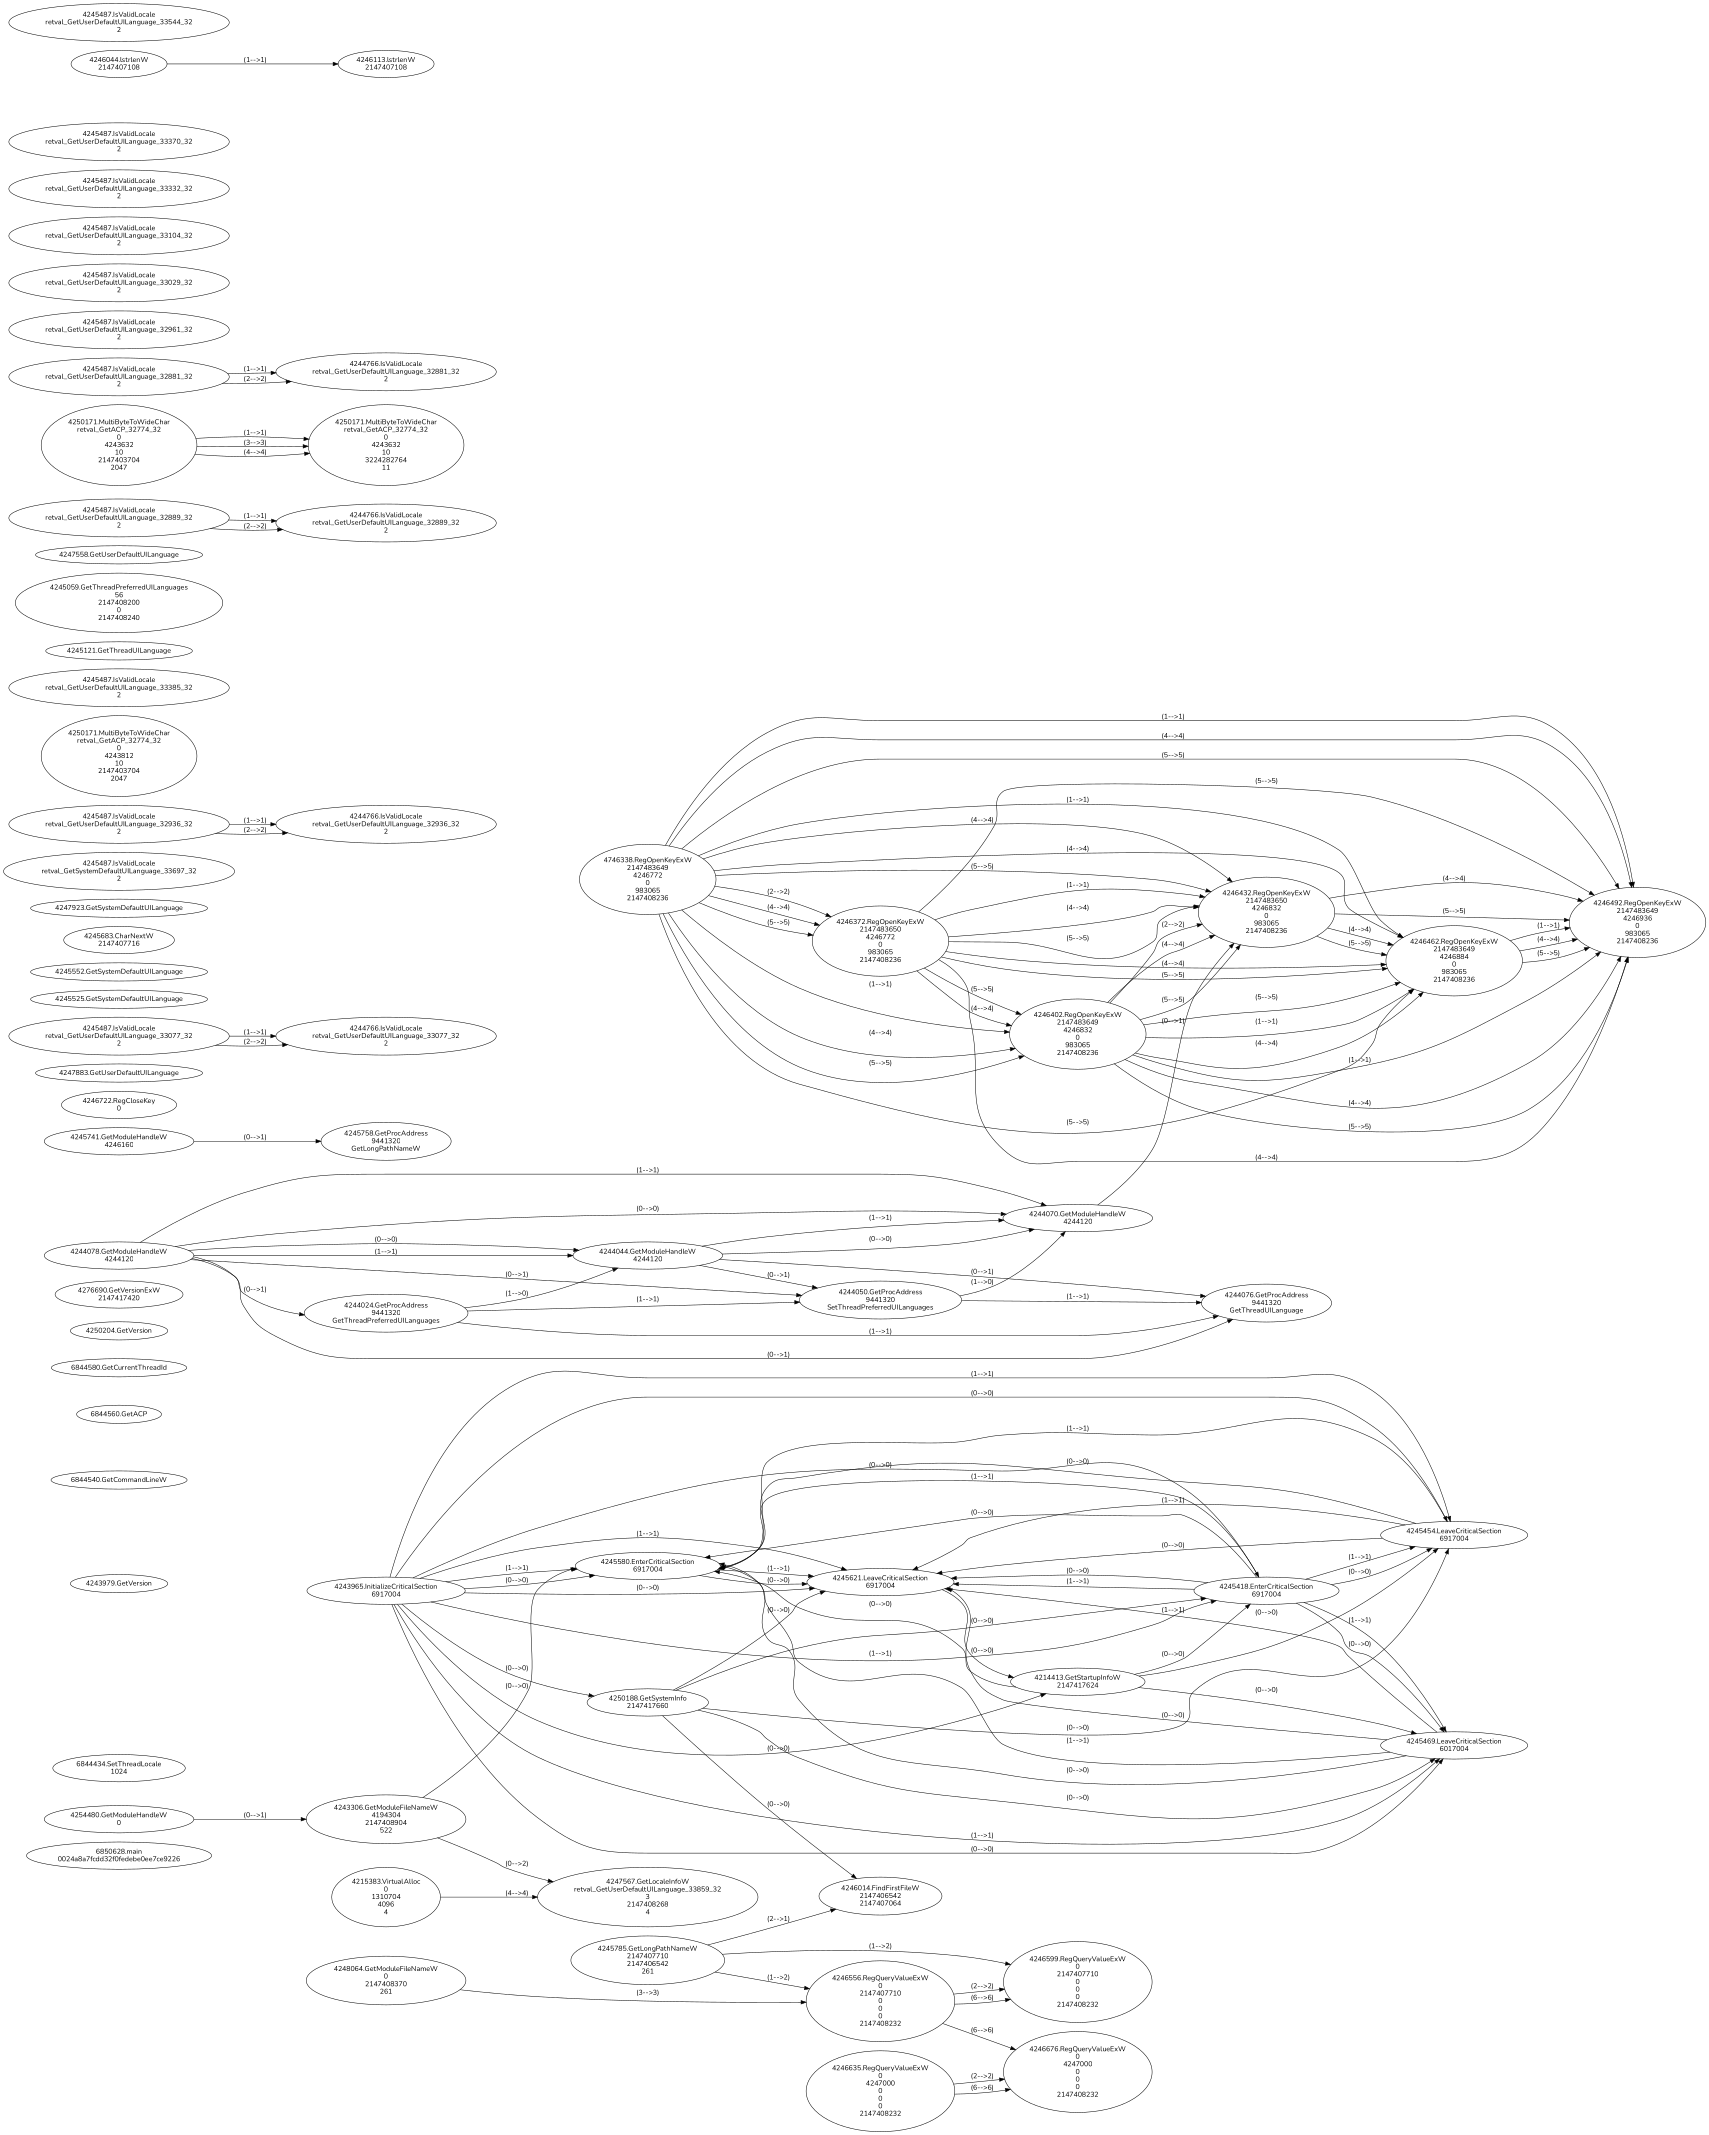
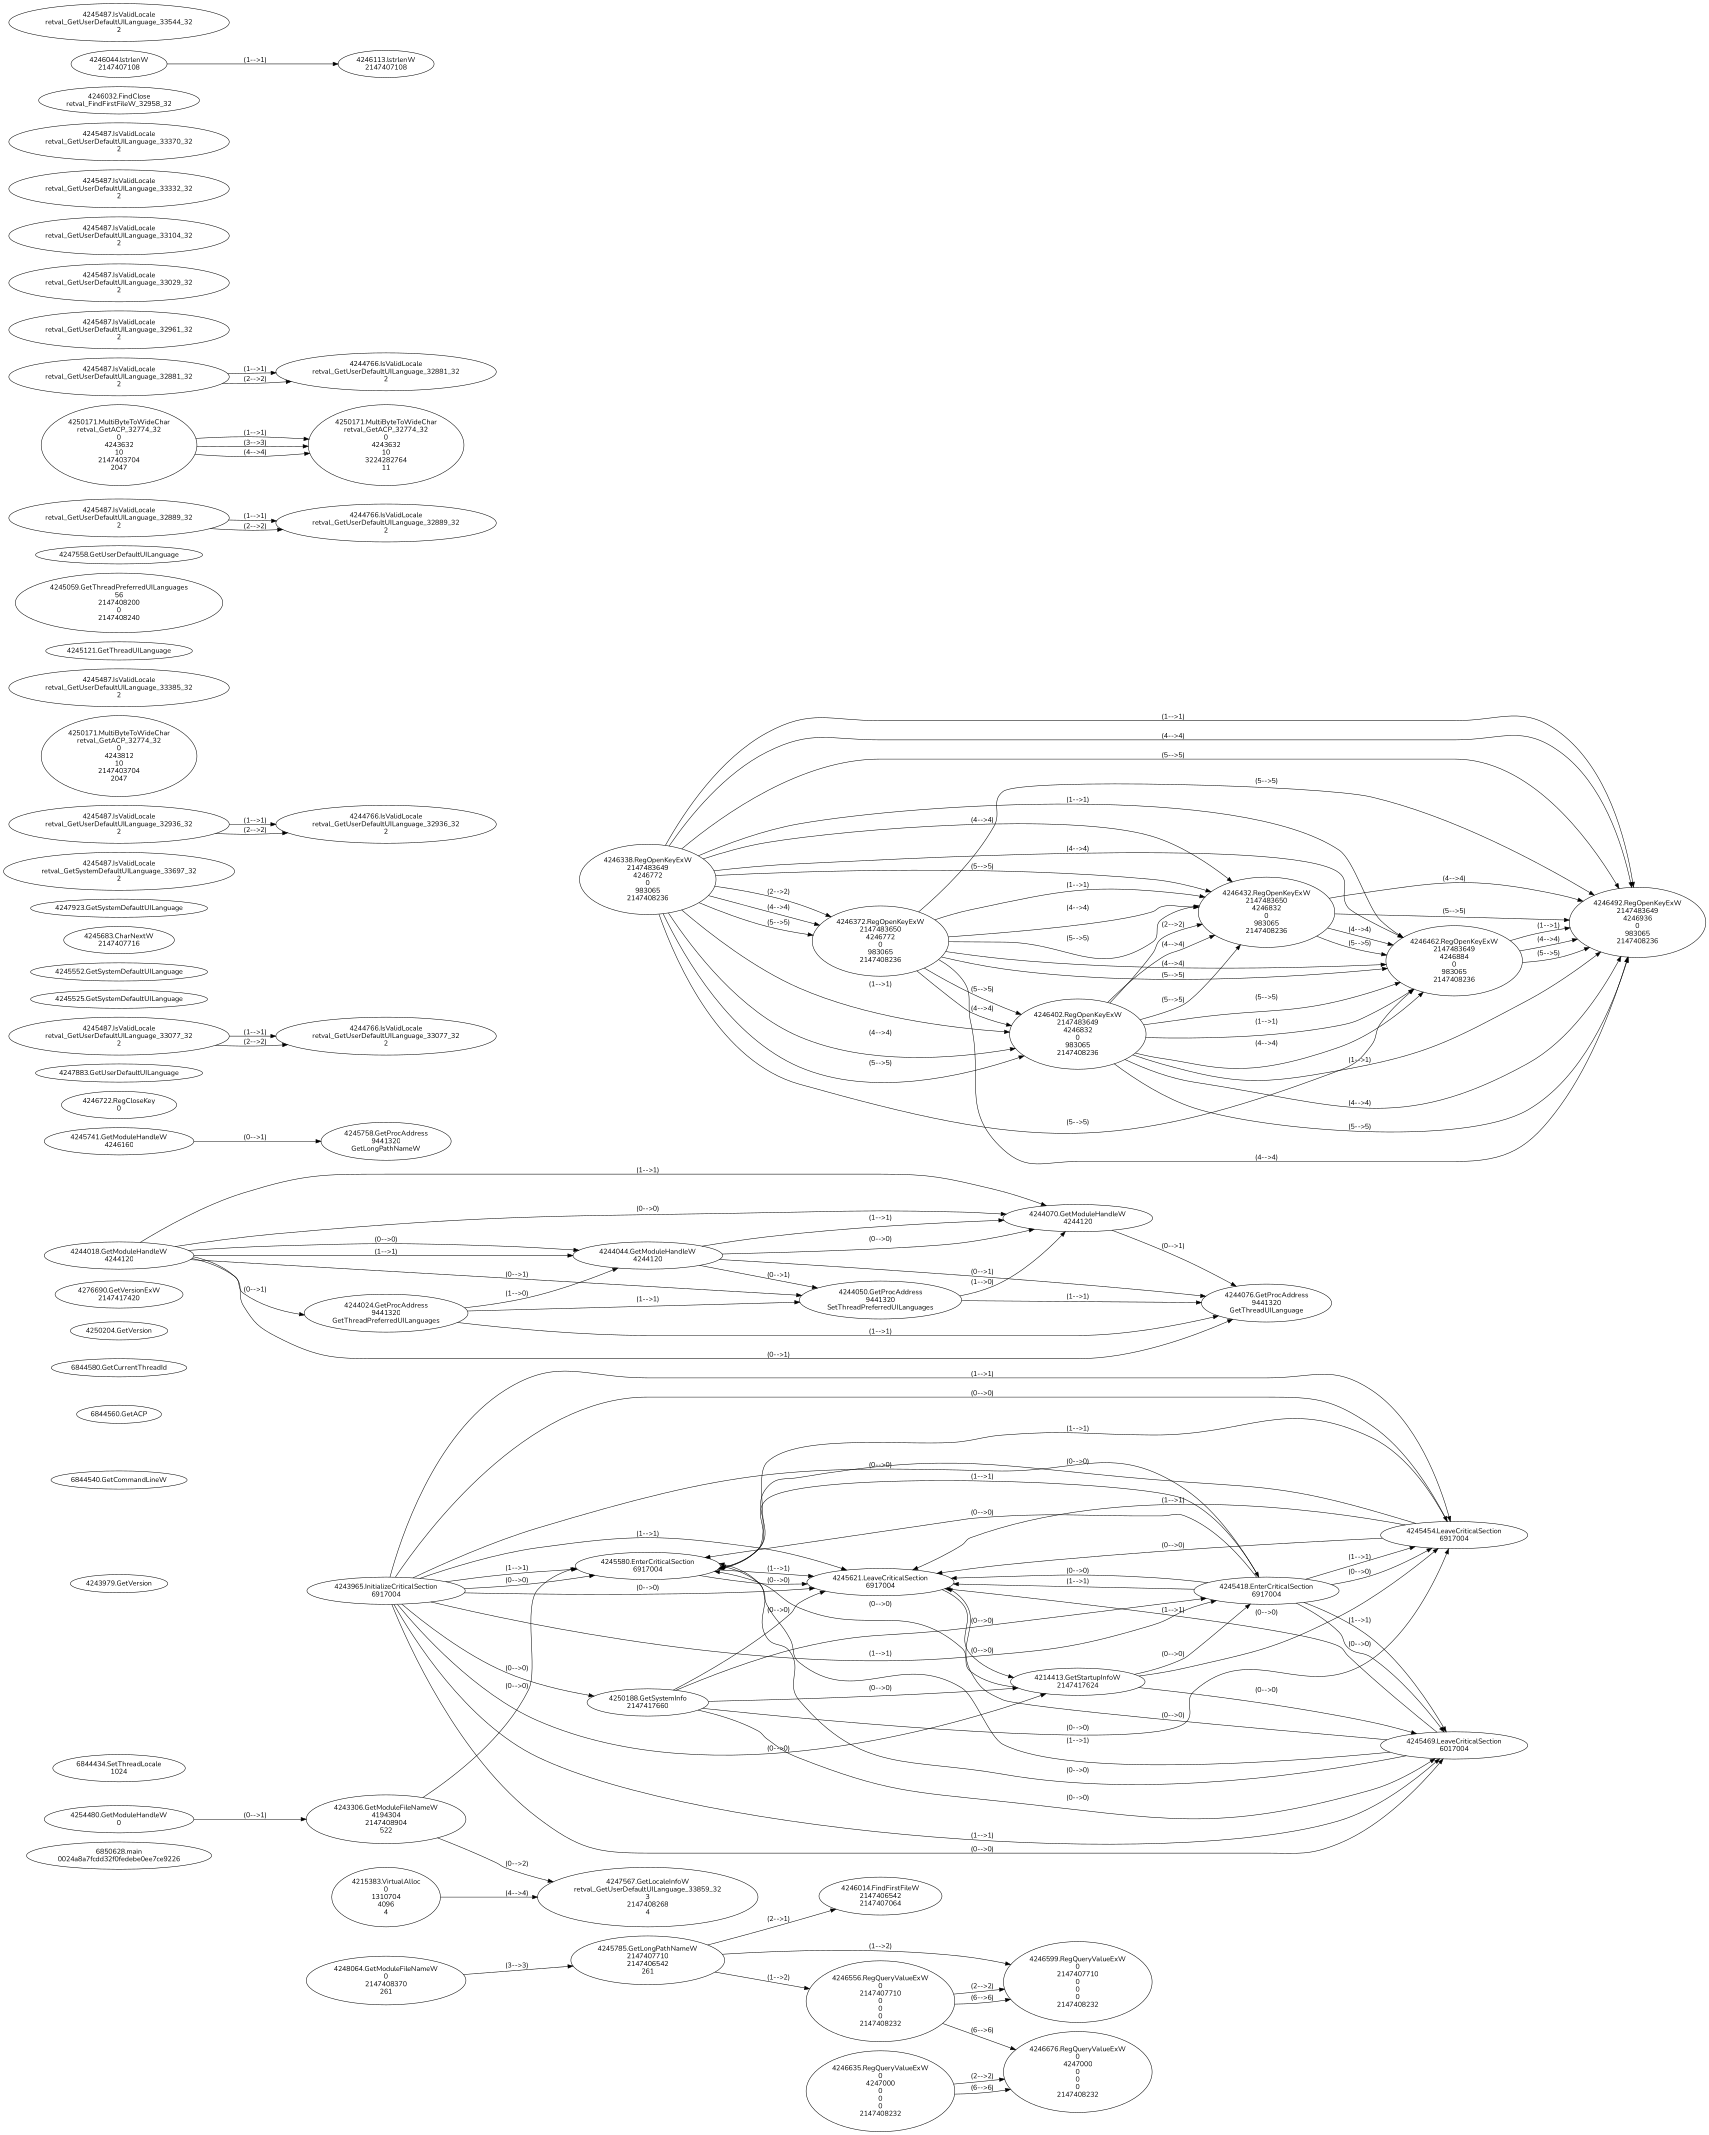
none -> (119, 100)
(648, 879) -> (648, 879)
(1172, 1082) -> (1173, 1255)
(119, 1256) -> (119, 1256)
(755, 1798) -> (861, 1697)
(630, 2001) -> (516, 1970)
